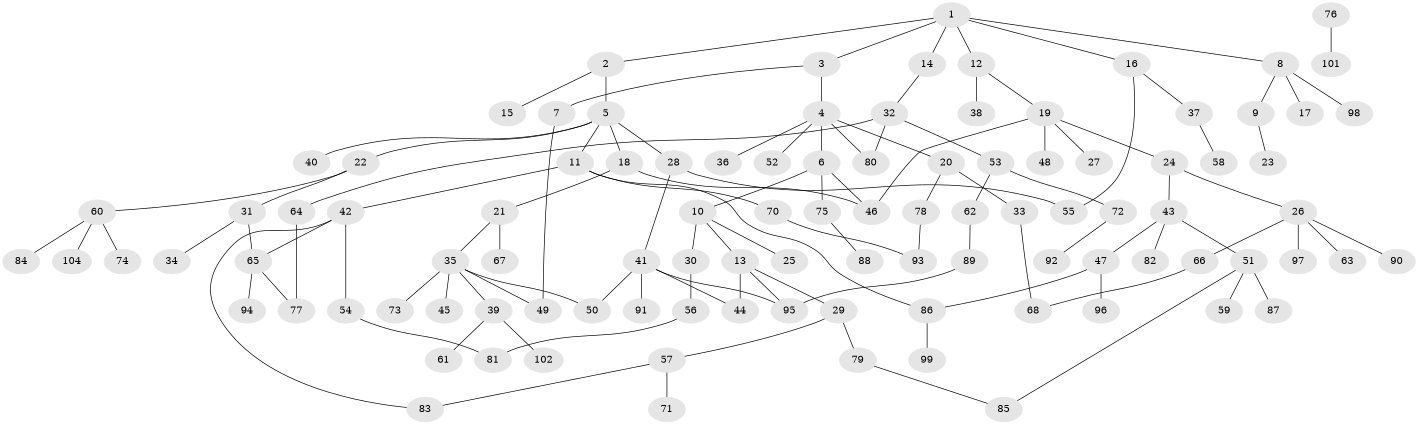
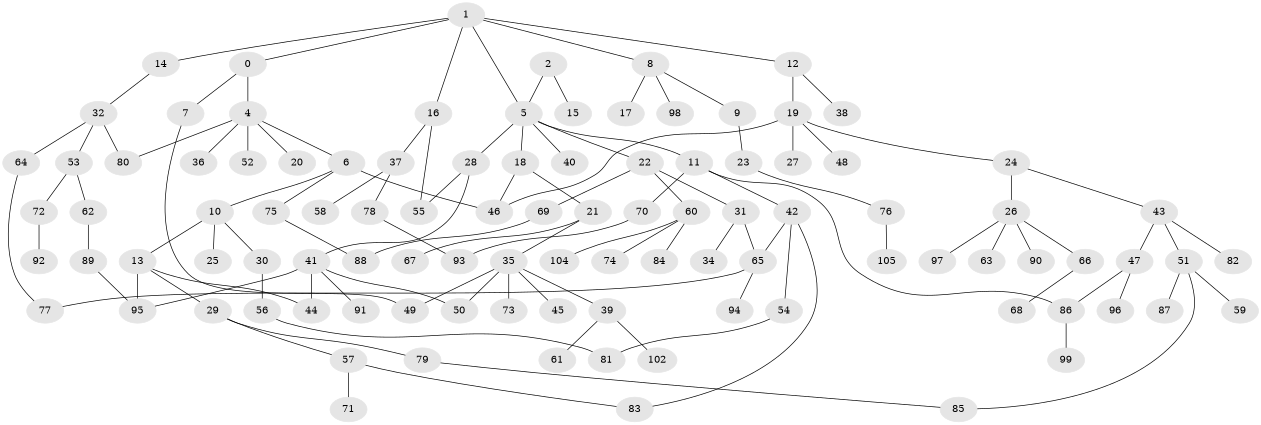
(779, 40) -> (495, 64)
(822, 64) -> (248, 64)
(1331, 64) -> (887, 262)
none -> (814, 188)
(933, 190) -> (383, 188)
none -> (544, 212)
(1020, 212) -> none
